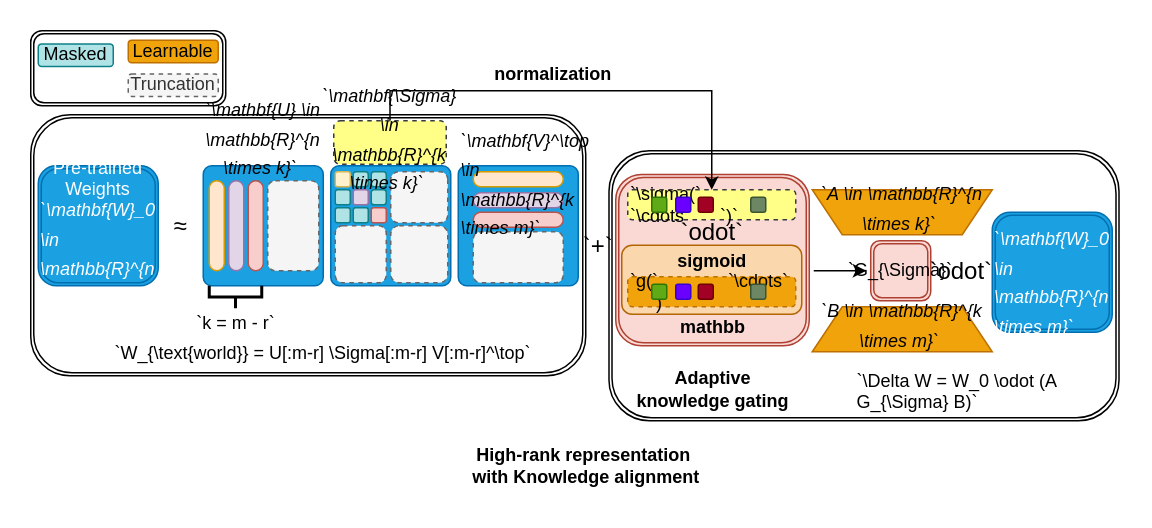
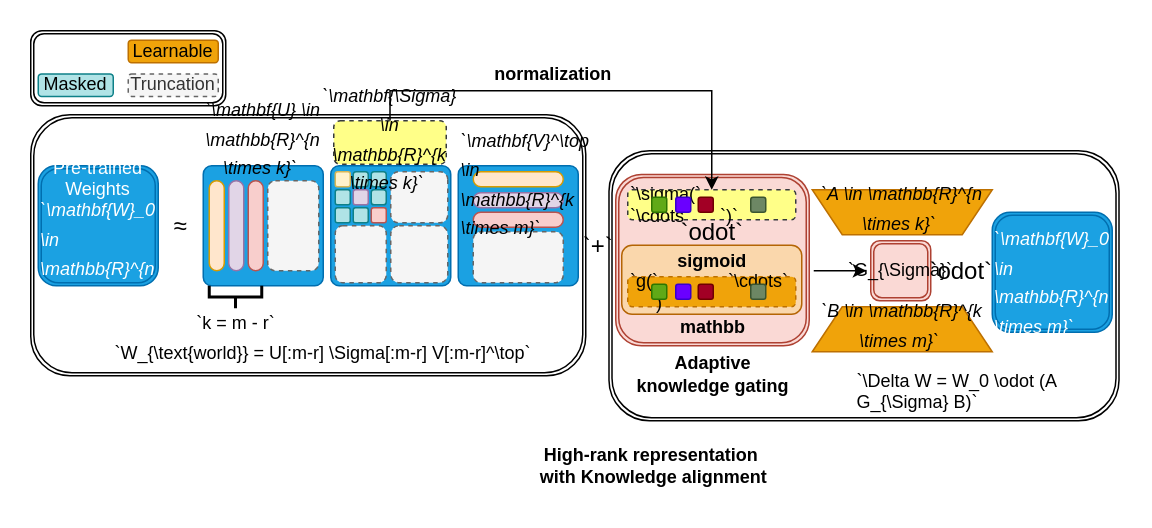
(76, 55) -> (76, 85)
(713, 389) -> (713, 374)
(586, 466) -> (653, 466)
